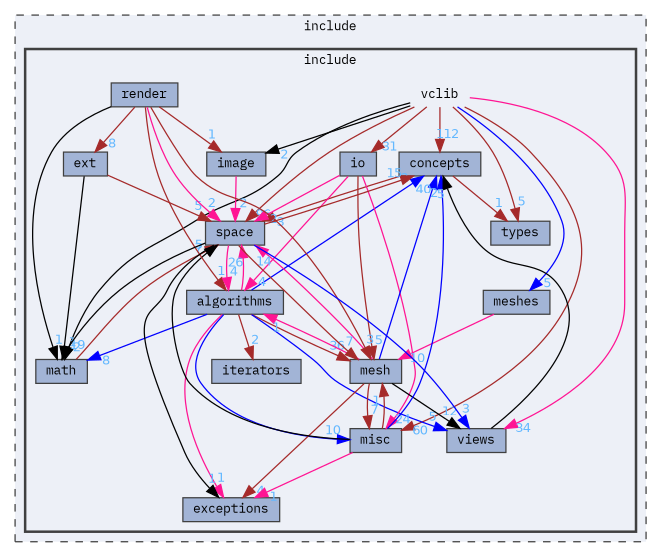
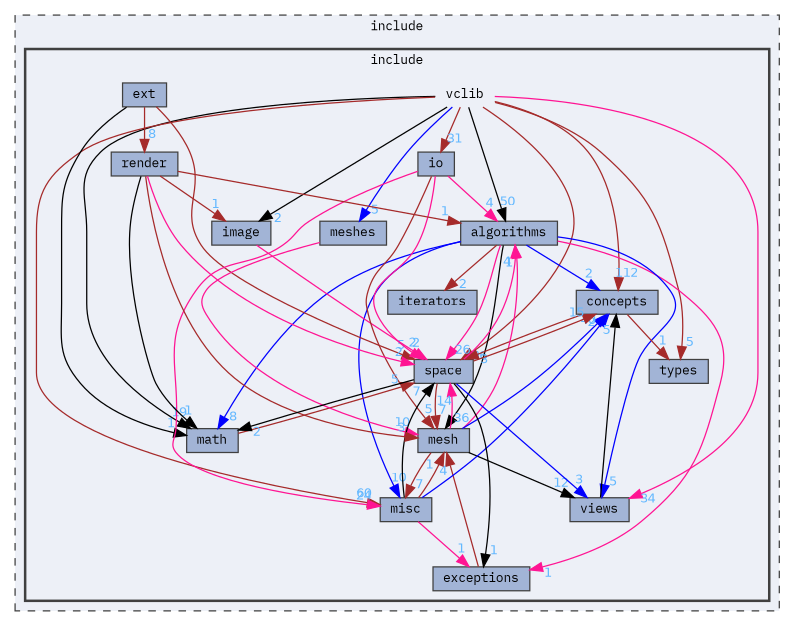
(119, 125) -> (145, 120)
none -> (485, 158)
(294, 336) -> (494, 308)
(317, 428) -> (464, 516)
